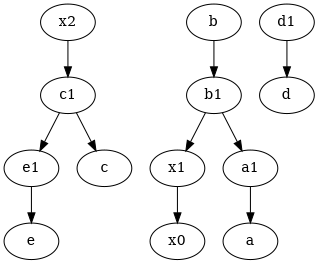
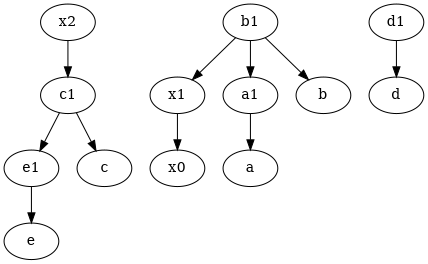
(214, 54) -> (283, 55)
